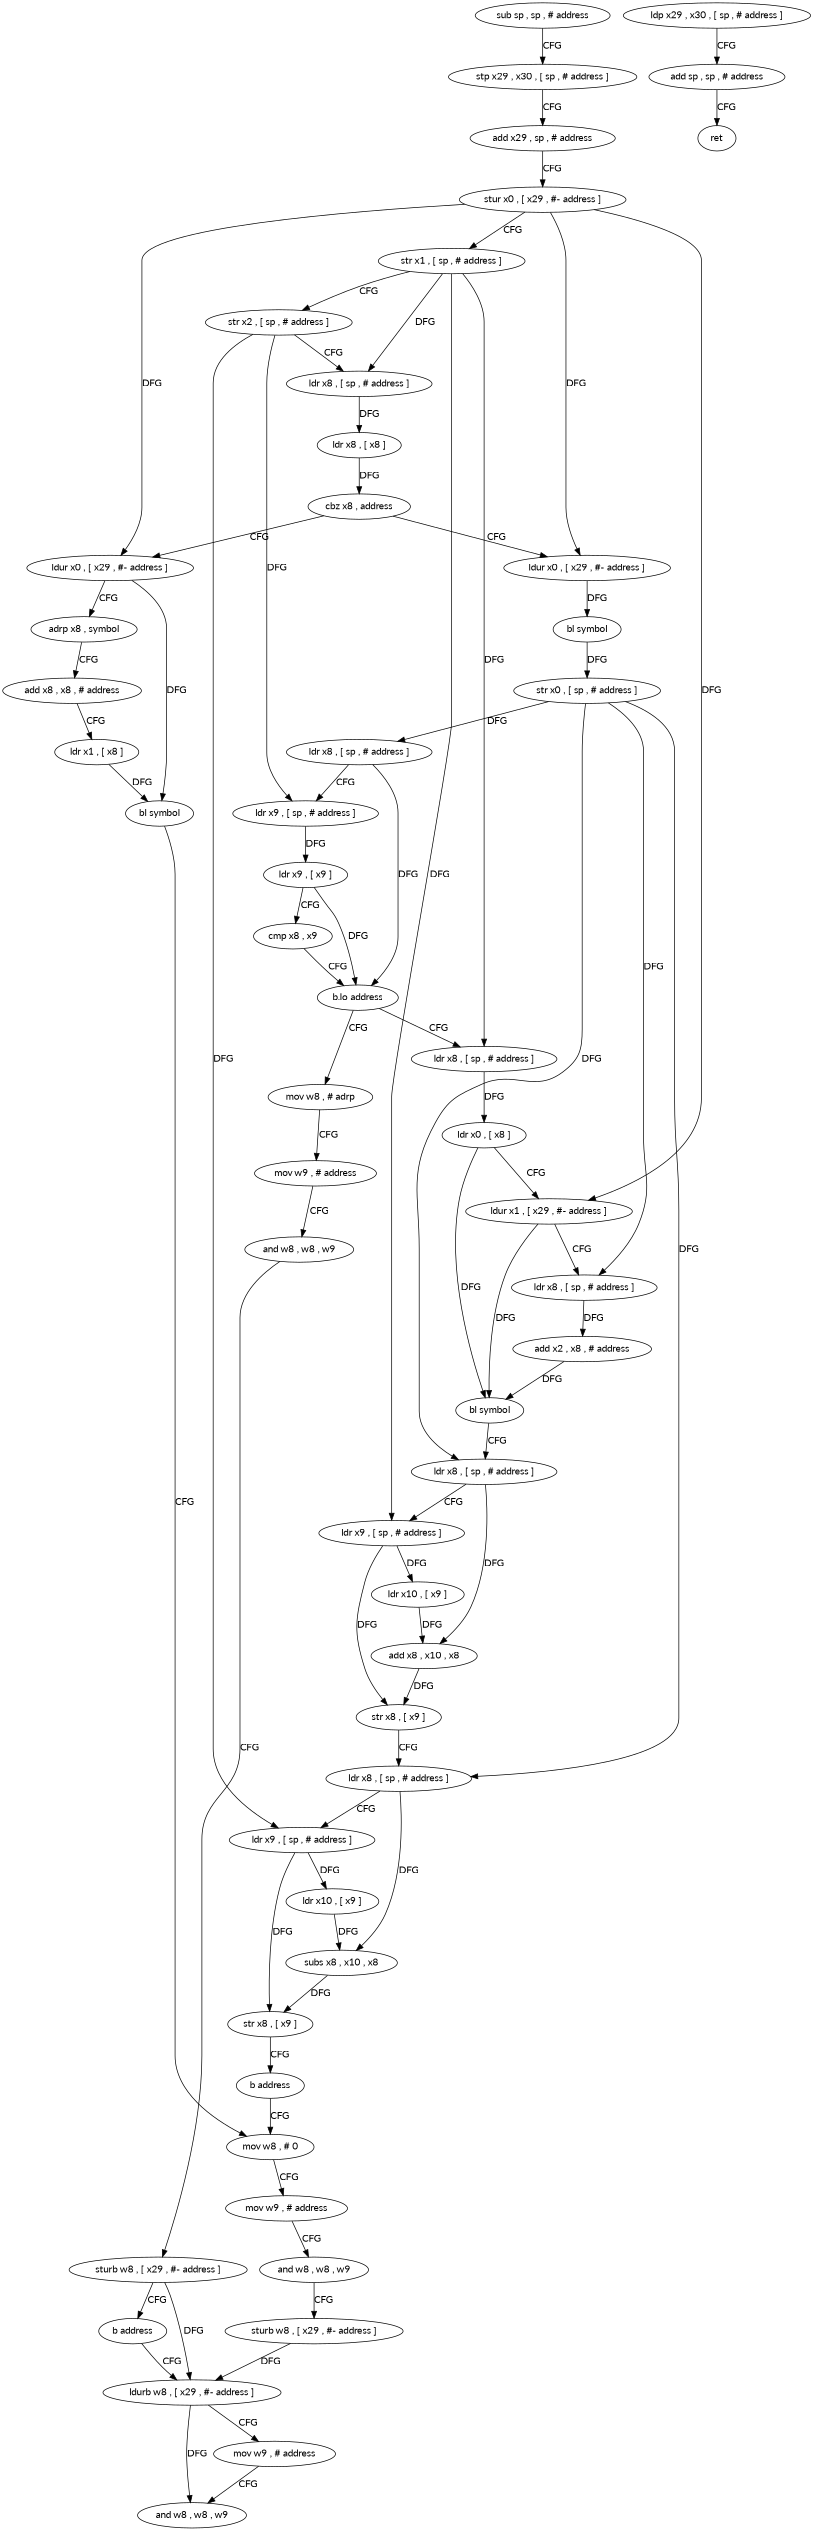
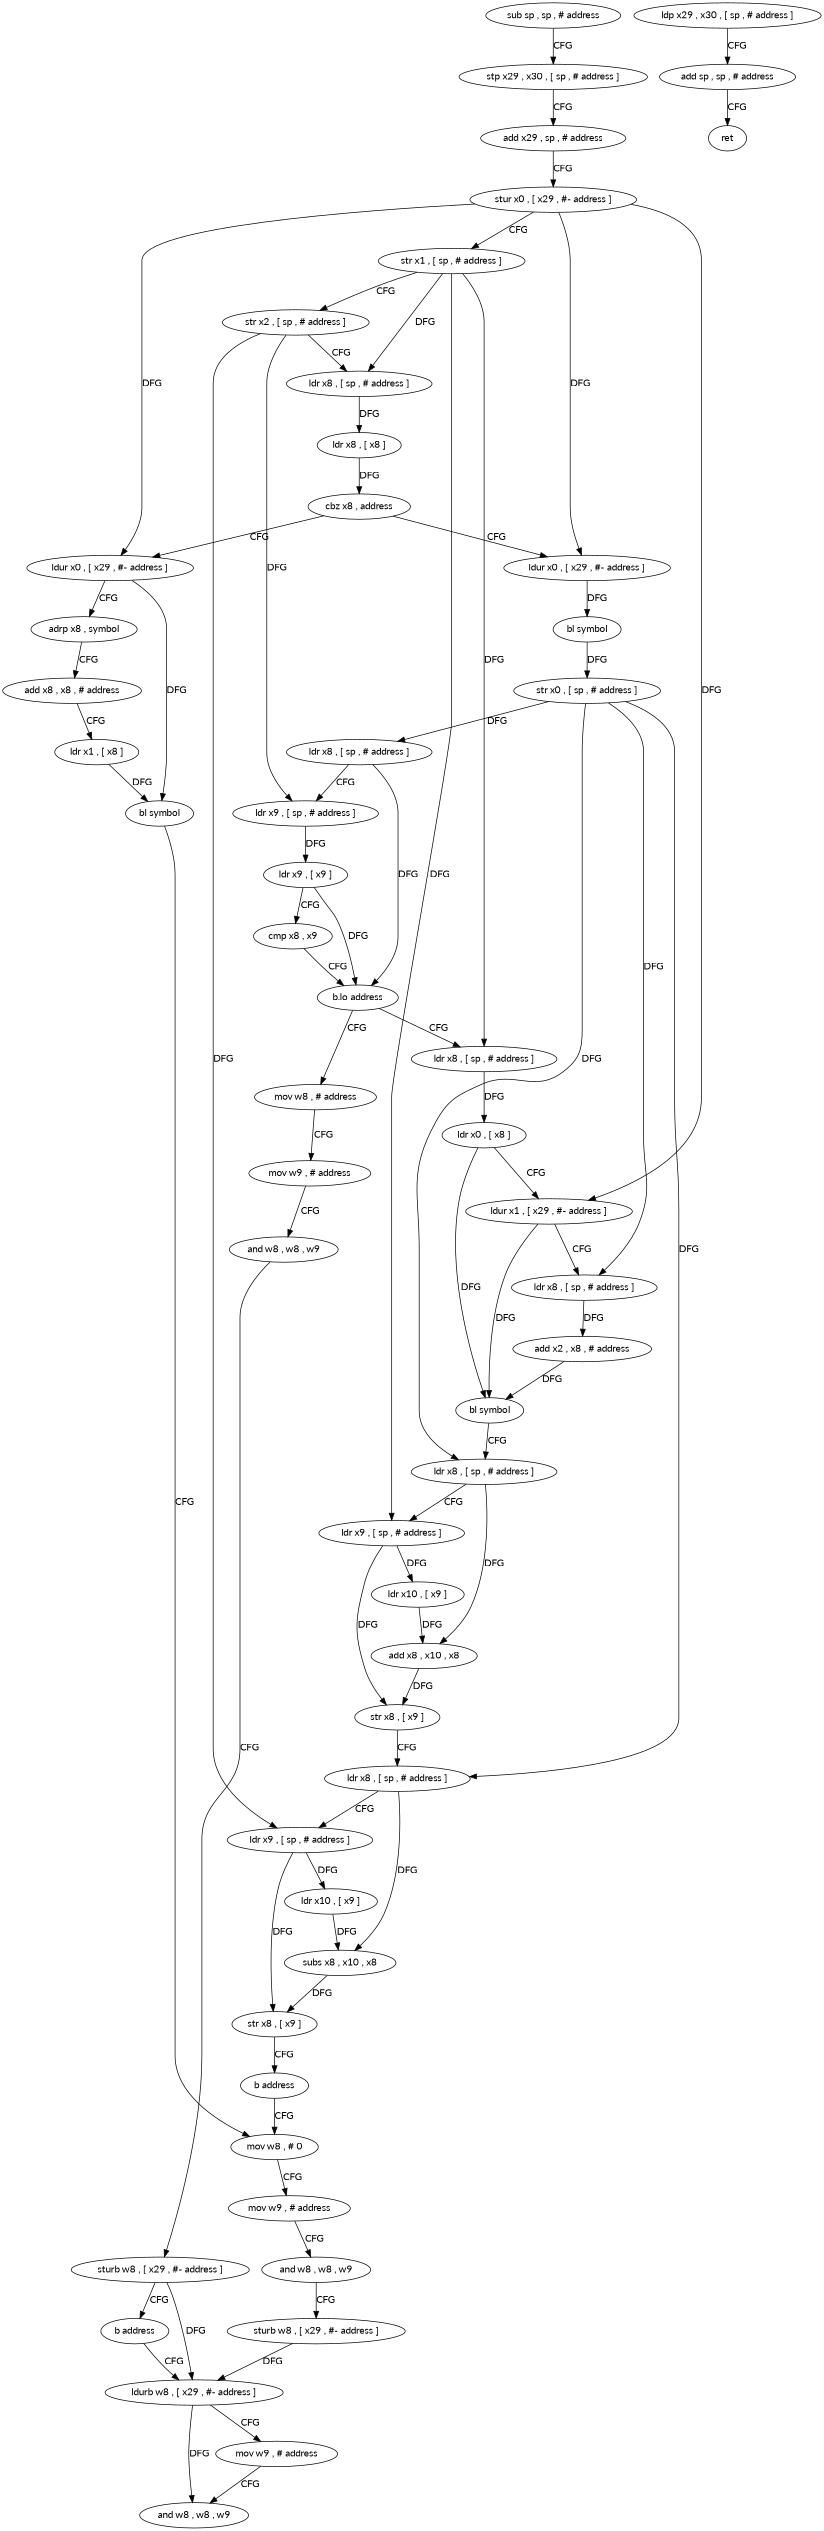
(320, 1097) -> (315, 1097)
